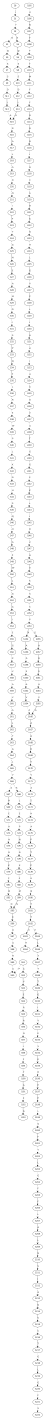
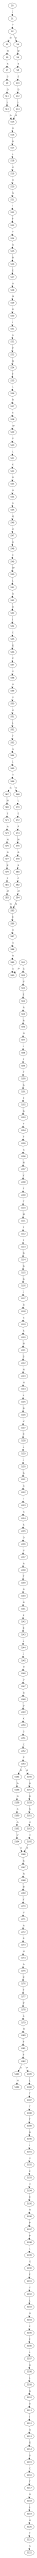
none -> (23, 1130)
